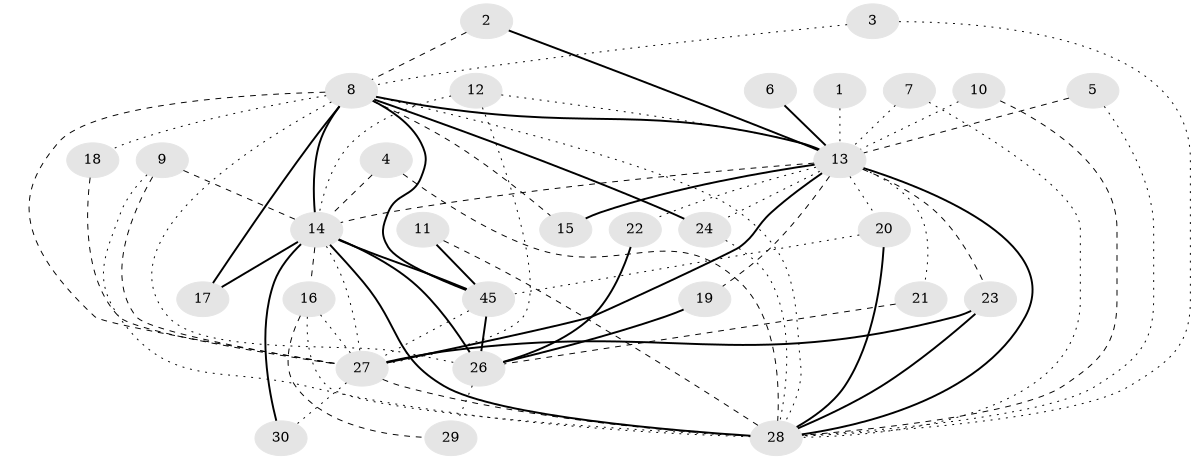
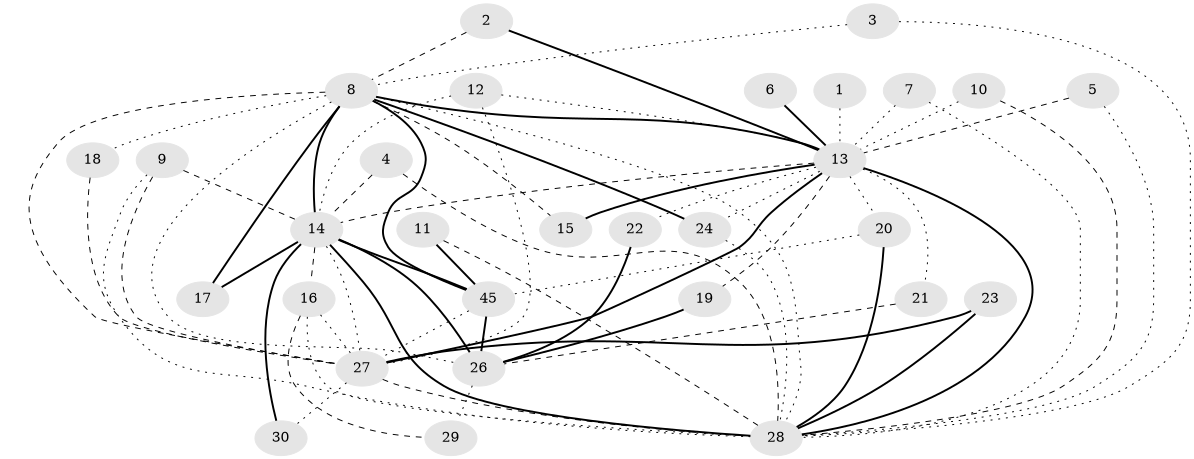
(936, 212) -> none
